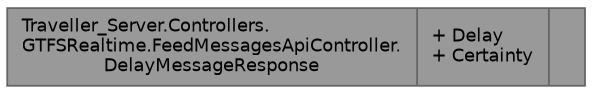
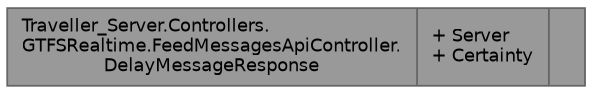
(468, 36) -> (470, 36)
